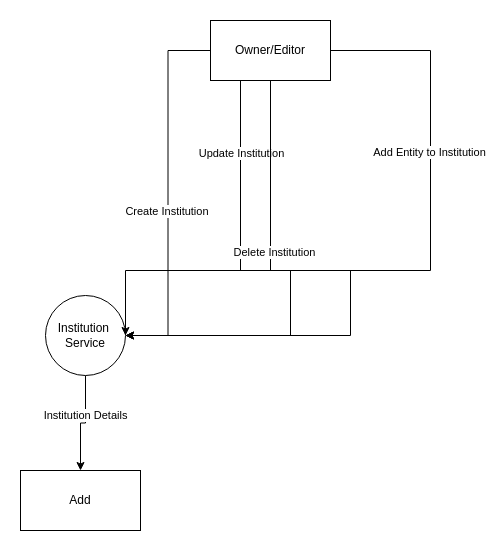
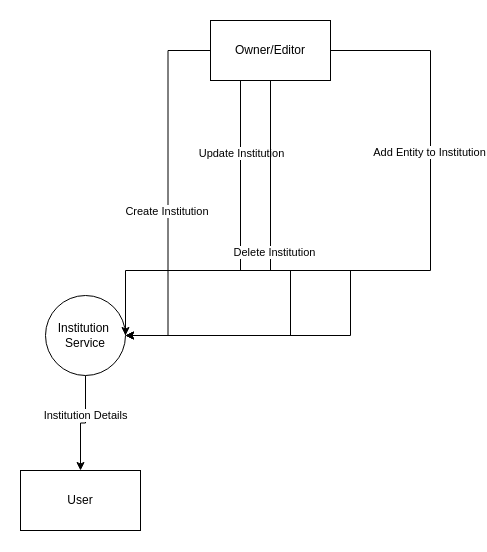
(81, 501) -> (81, 501)
